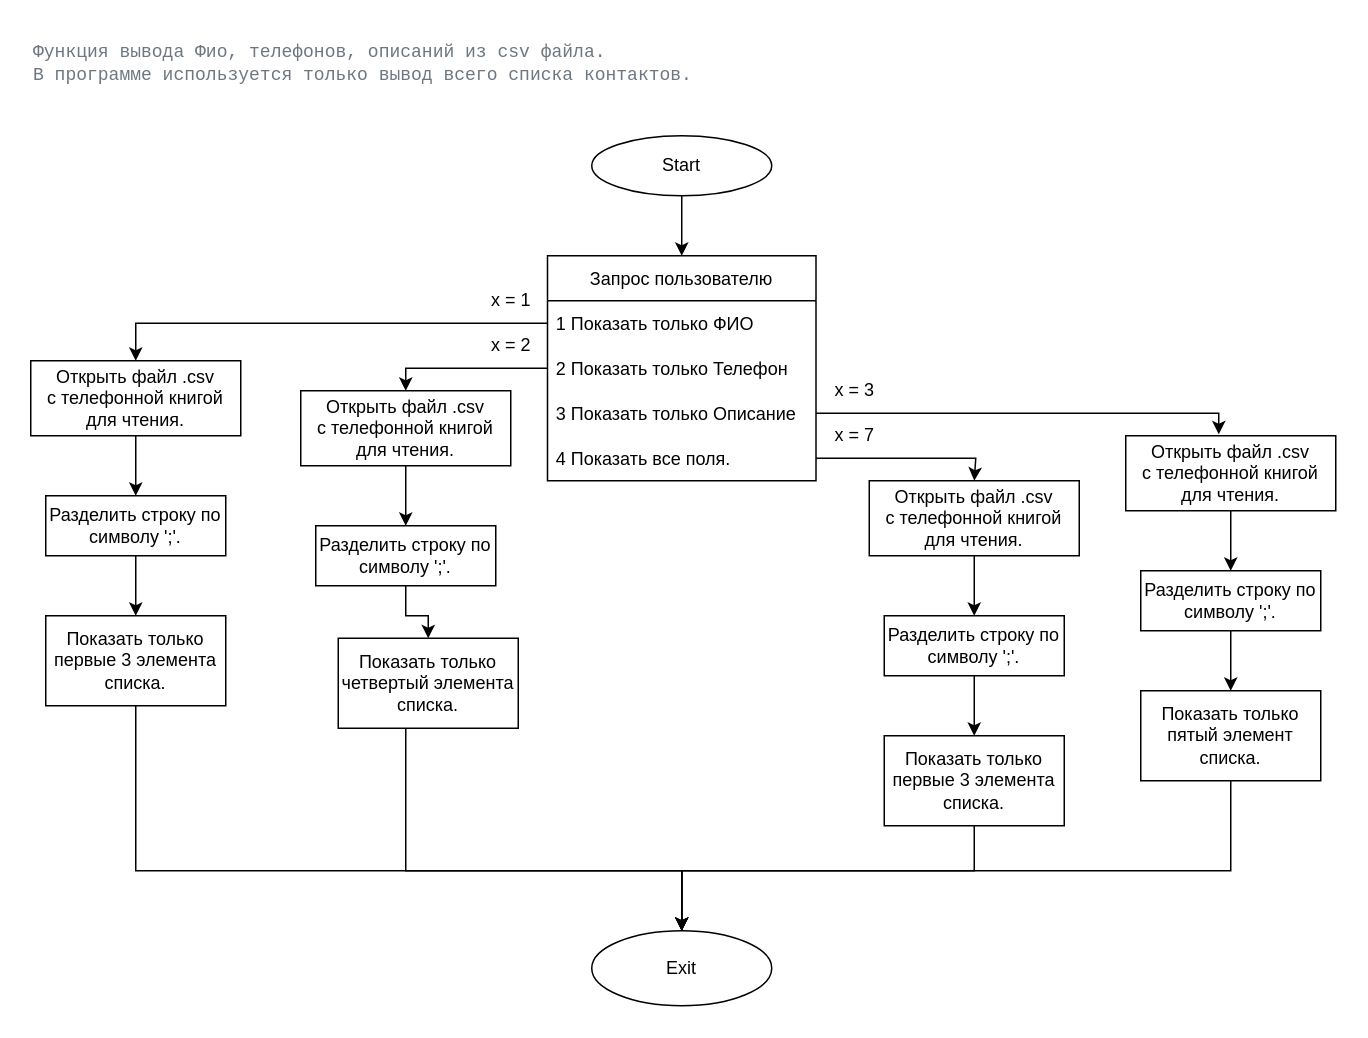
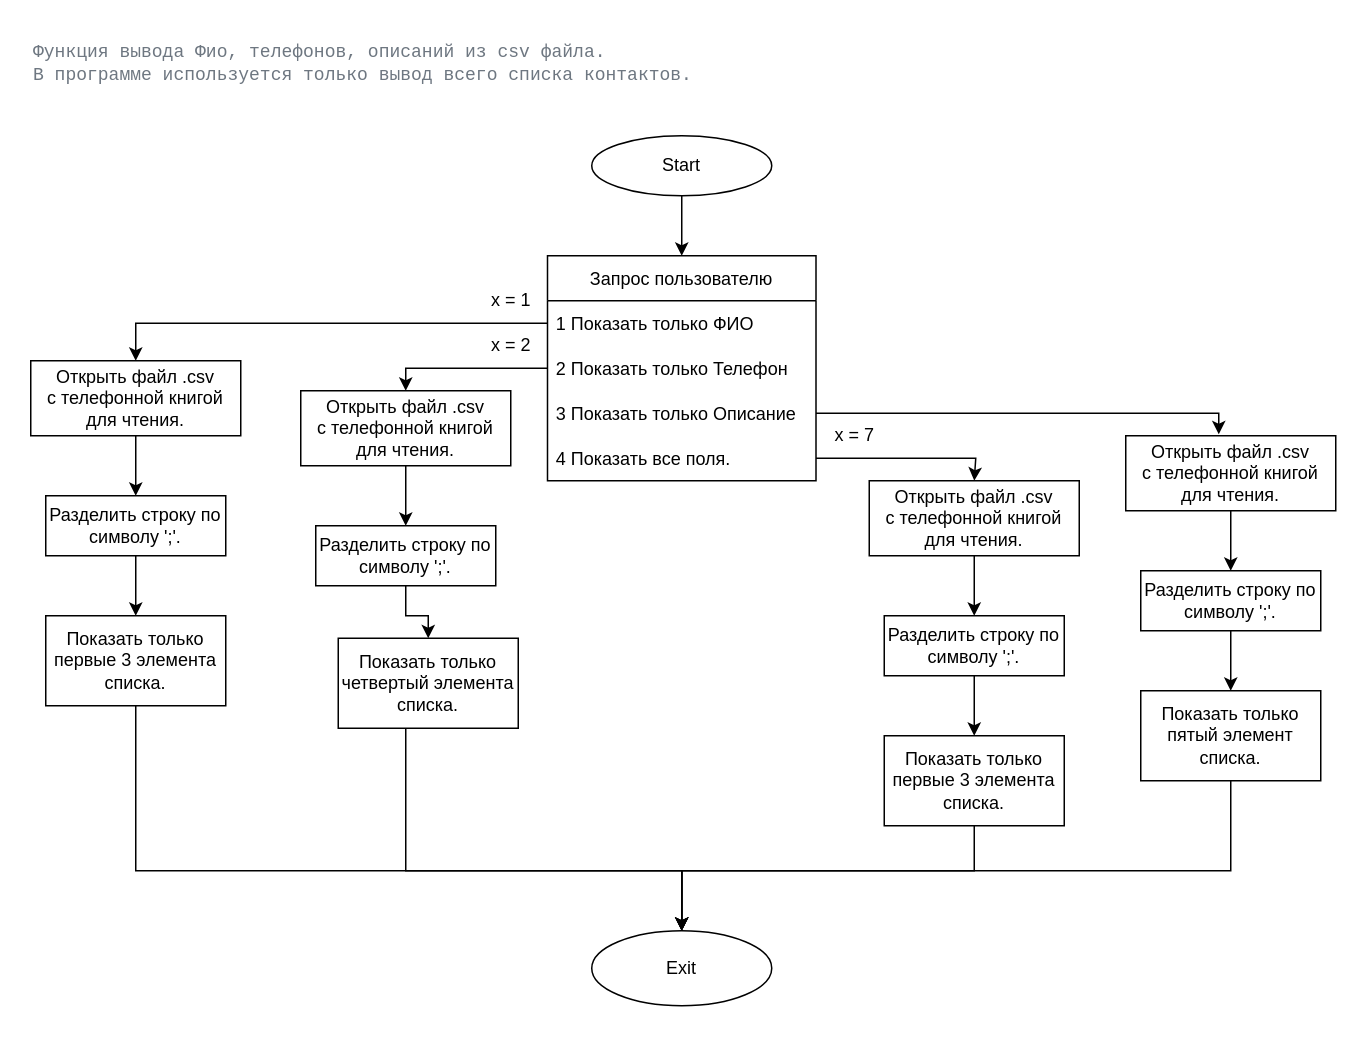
(854, 391) -> none
